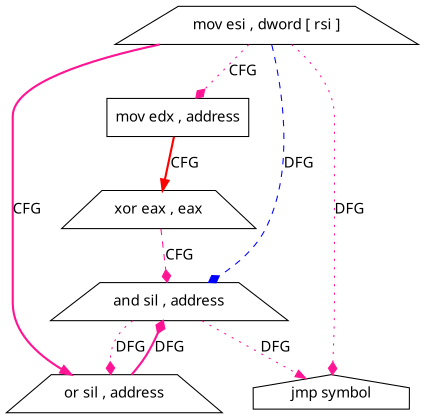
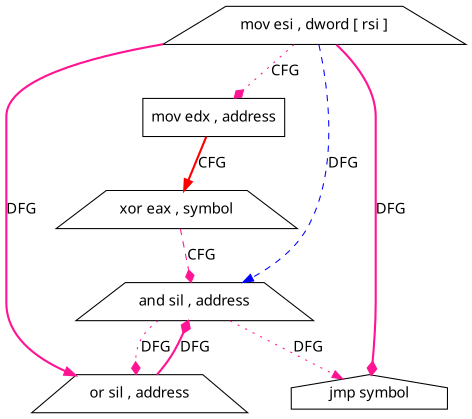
(282, 171) -> (325, 175)
(334, 196) -> (376, 197)
(28, 210) -> (22, 210)
(159, 210) -> (177, 210)
